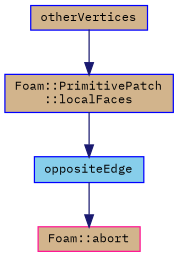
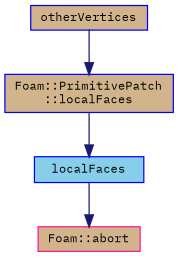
(89, 170) -> (89, 170)
